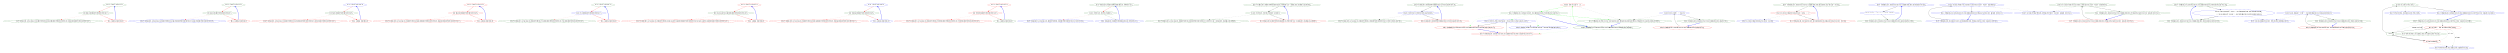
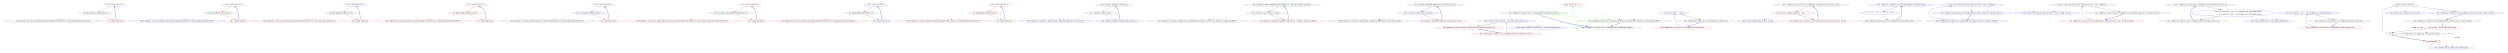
(1114, 5) -> (1114, 5)
